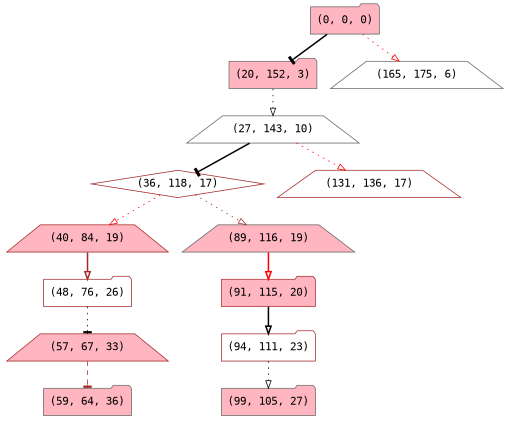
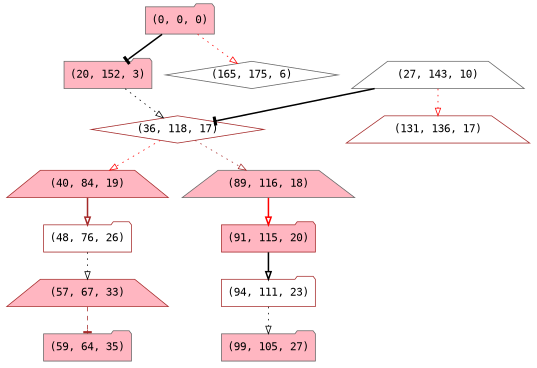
(417, 75) -> (252, 75)
(273, 98) -> (141, 101)
(268, 238) -> (268, 184)
(88, 318) -> (88, 262)
(88, 402) -> (88, 347)
